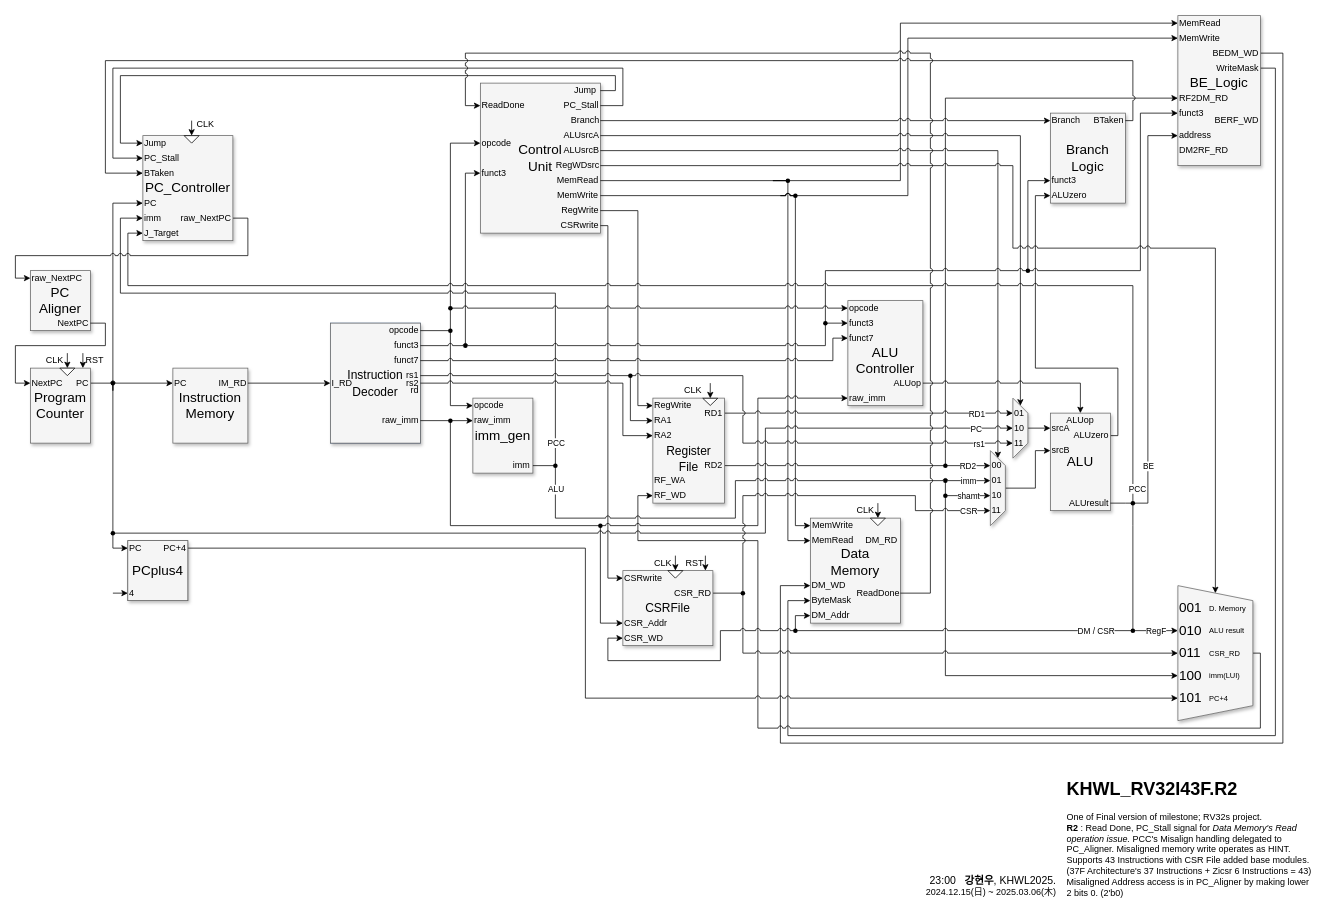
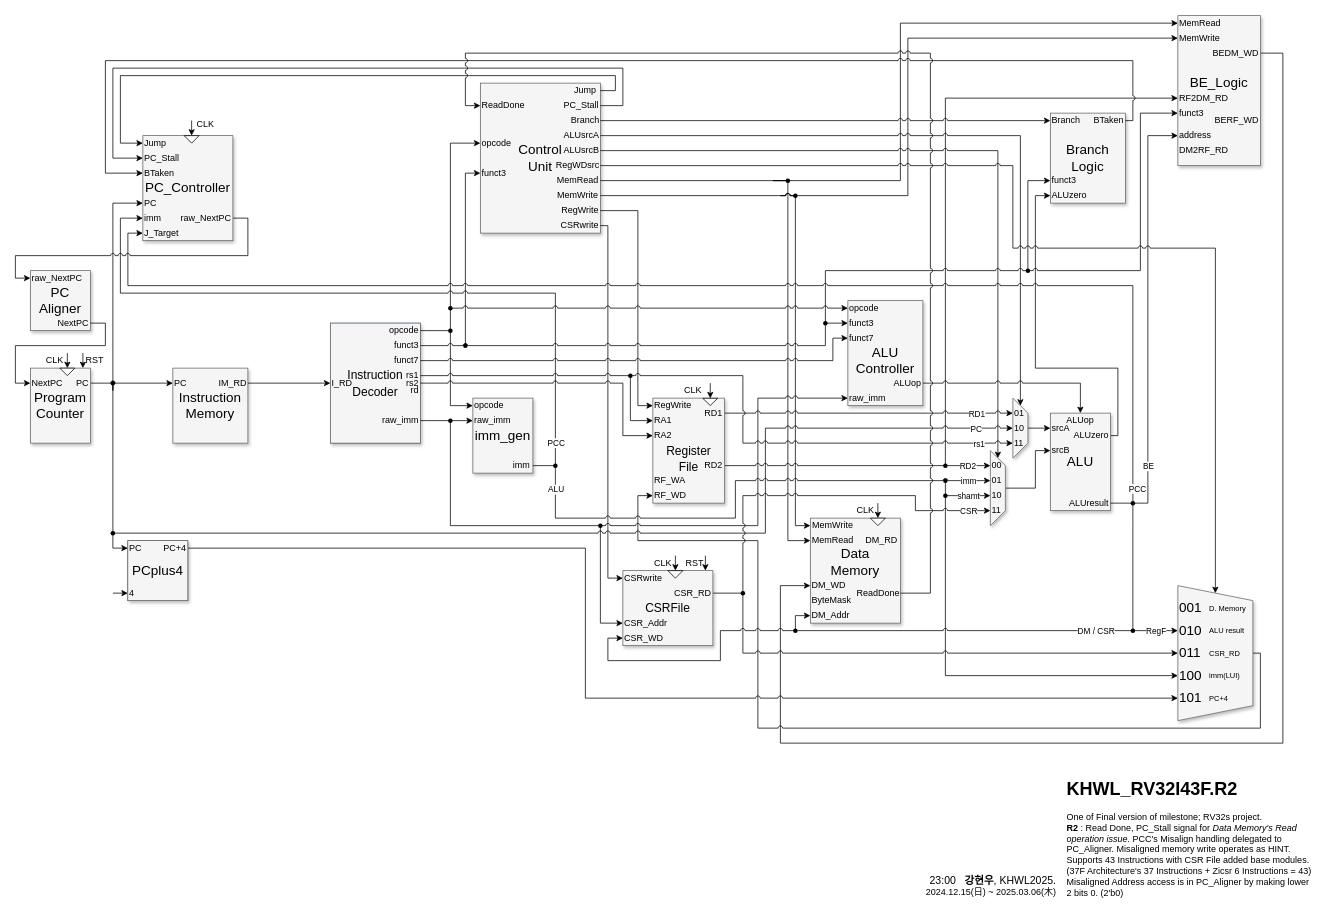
(1238, 68) -> none
(1275, 644) -> none
